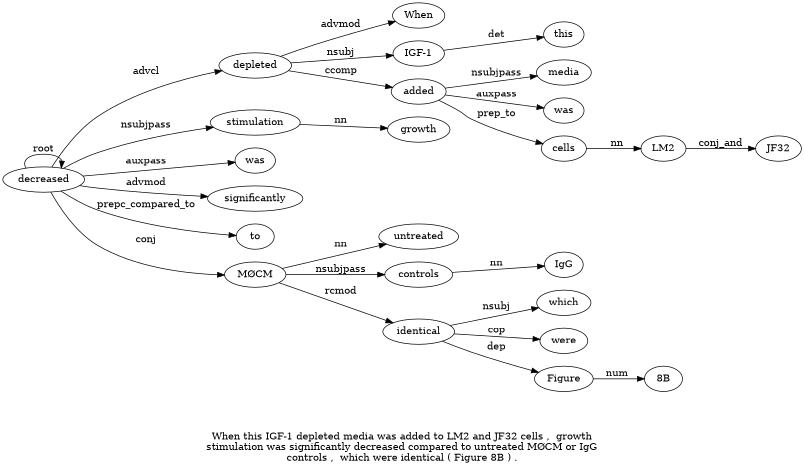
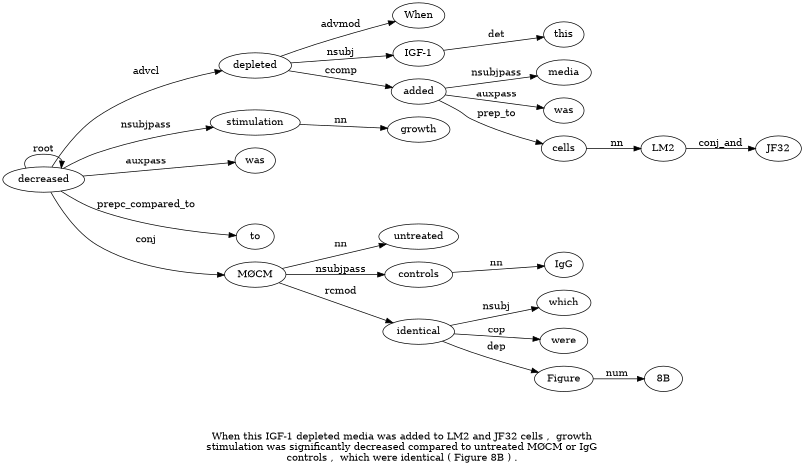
(255, 199) -> none
